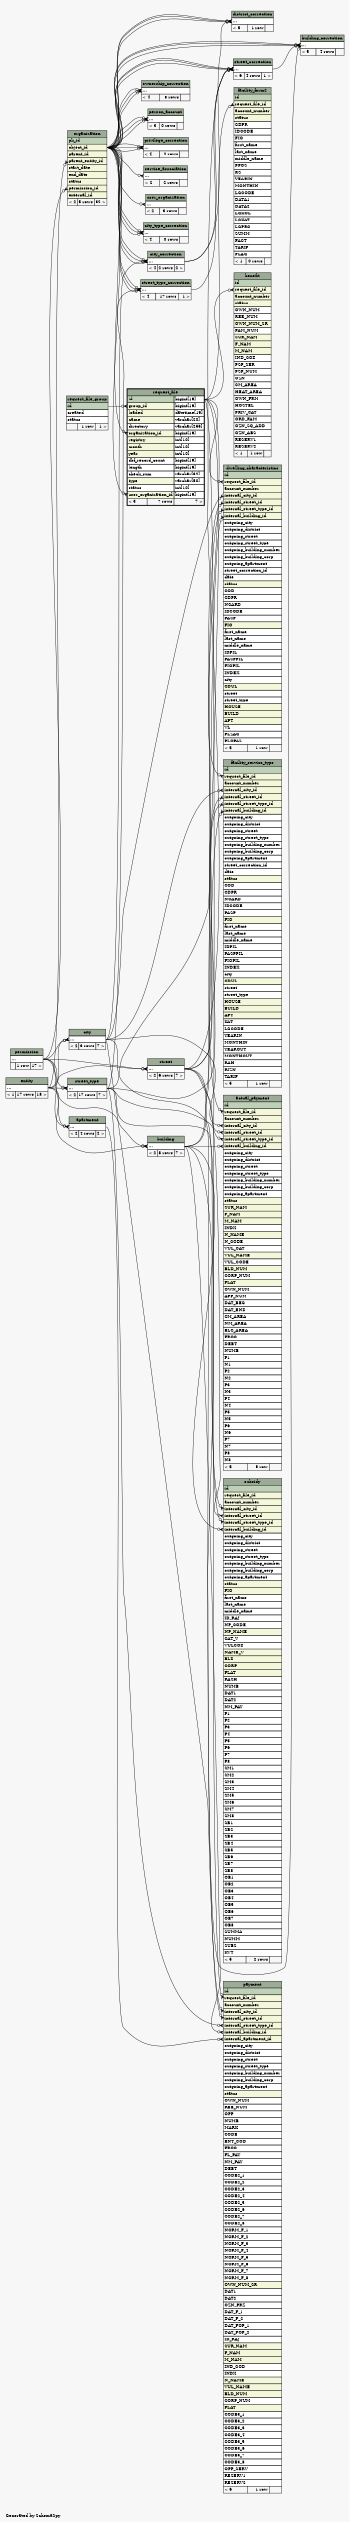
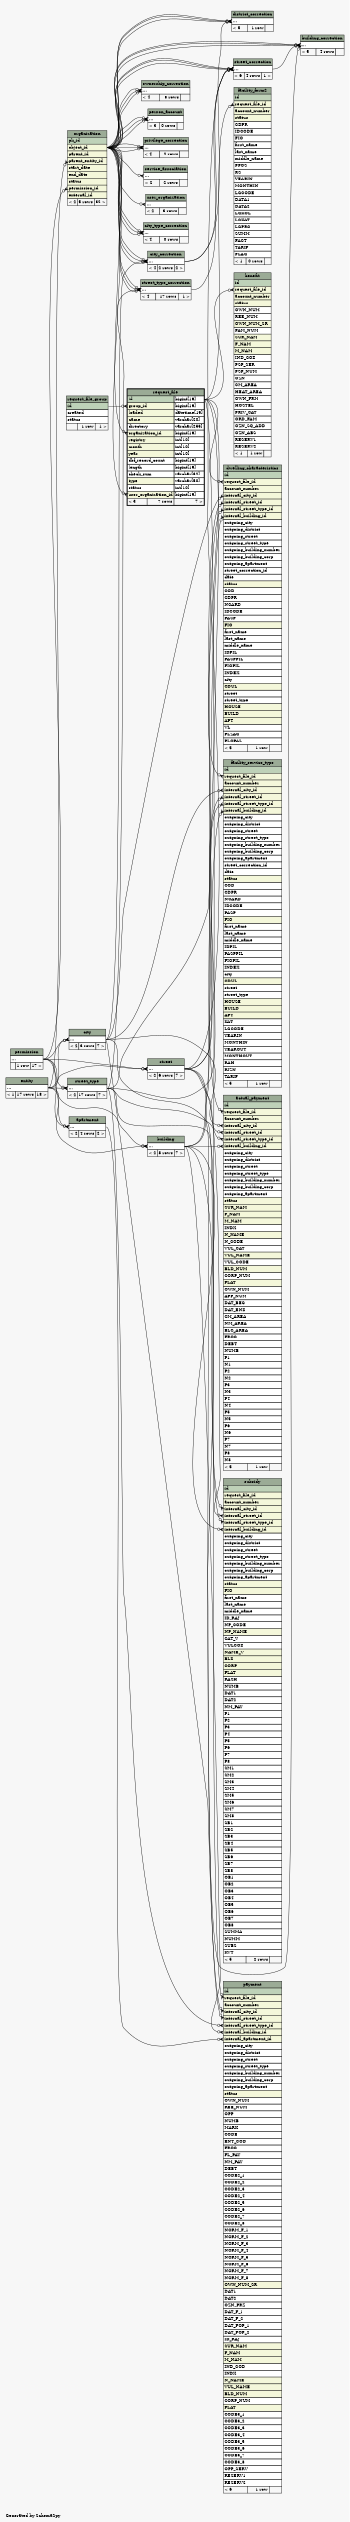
(262, 1467) -> (262, 1467)
